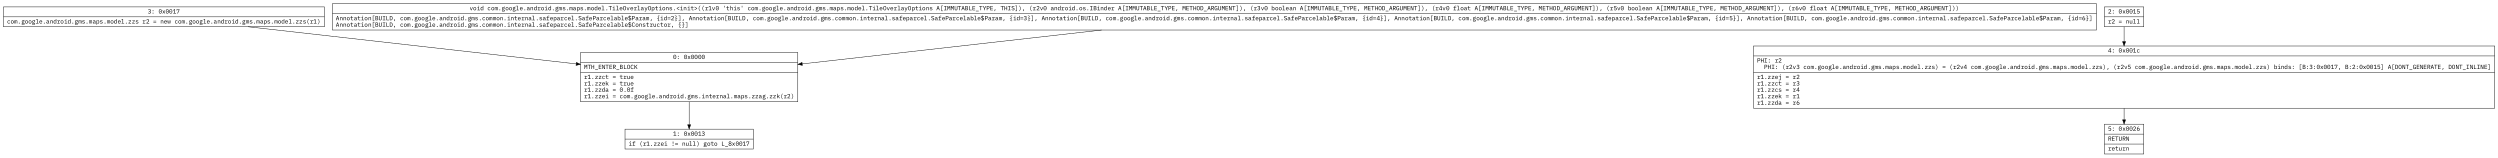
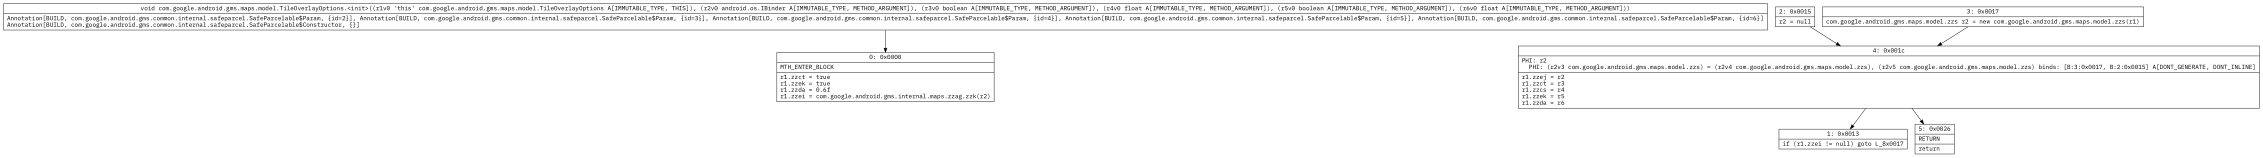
(412, 45) -> (1955, 35)
(609, 90) -> (805, 90)
(1779, 97) -> (1543, 97)
(689, 113) -> (1859, 117)
